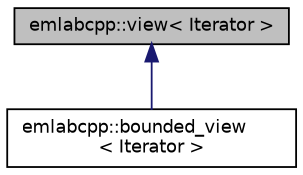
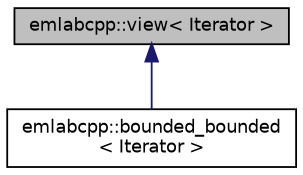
(152, 138) -> (152, 138)
